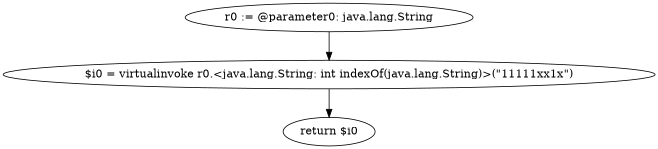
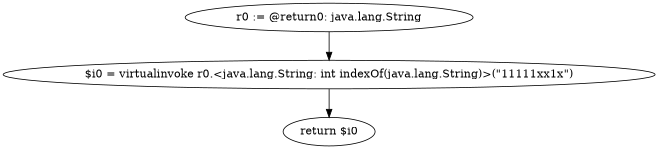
(329, 17) -> (329, 17)
